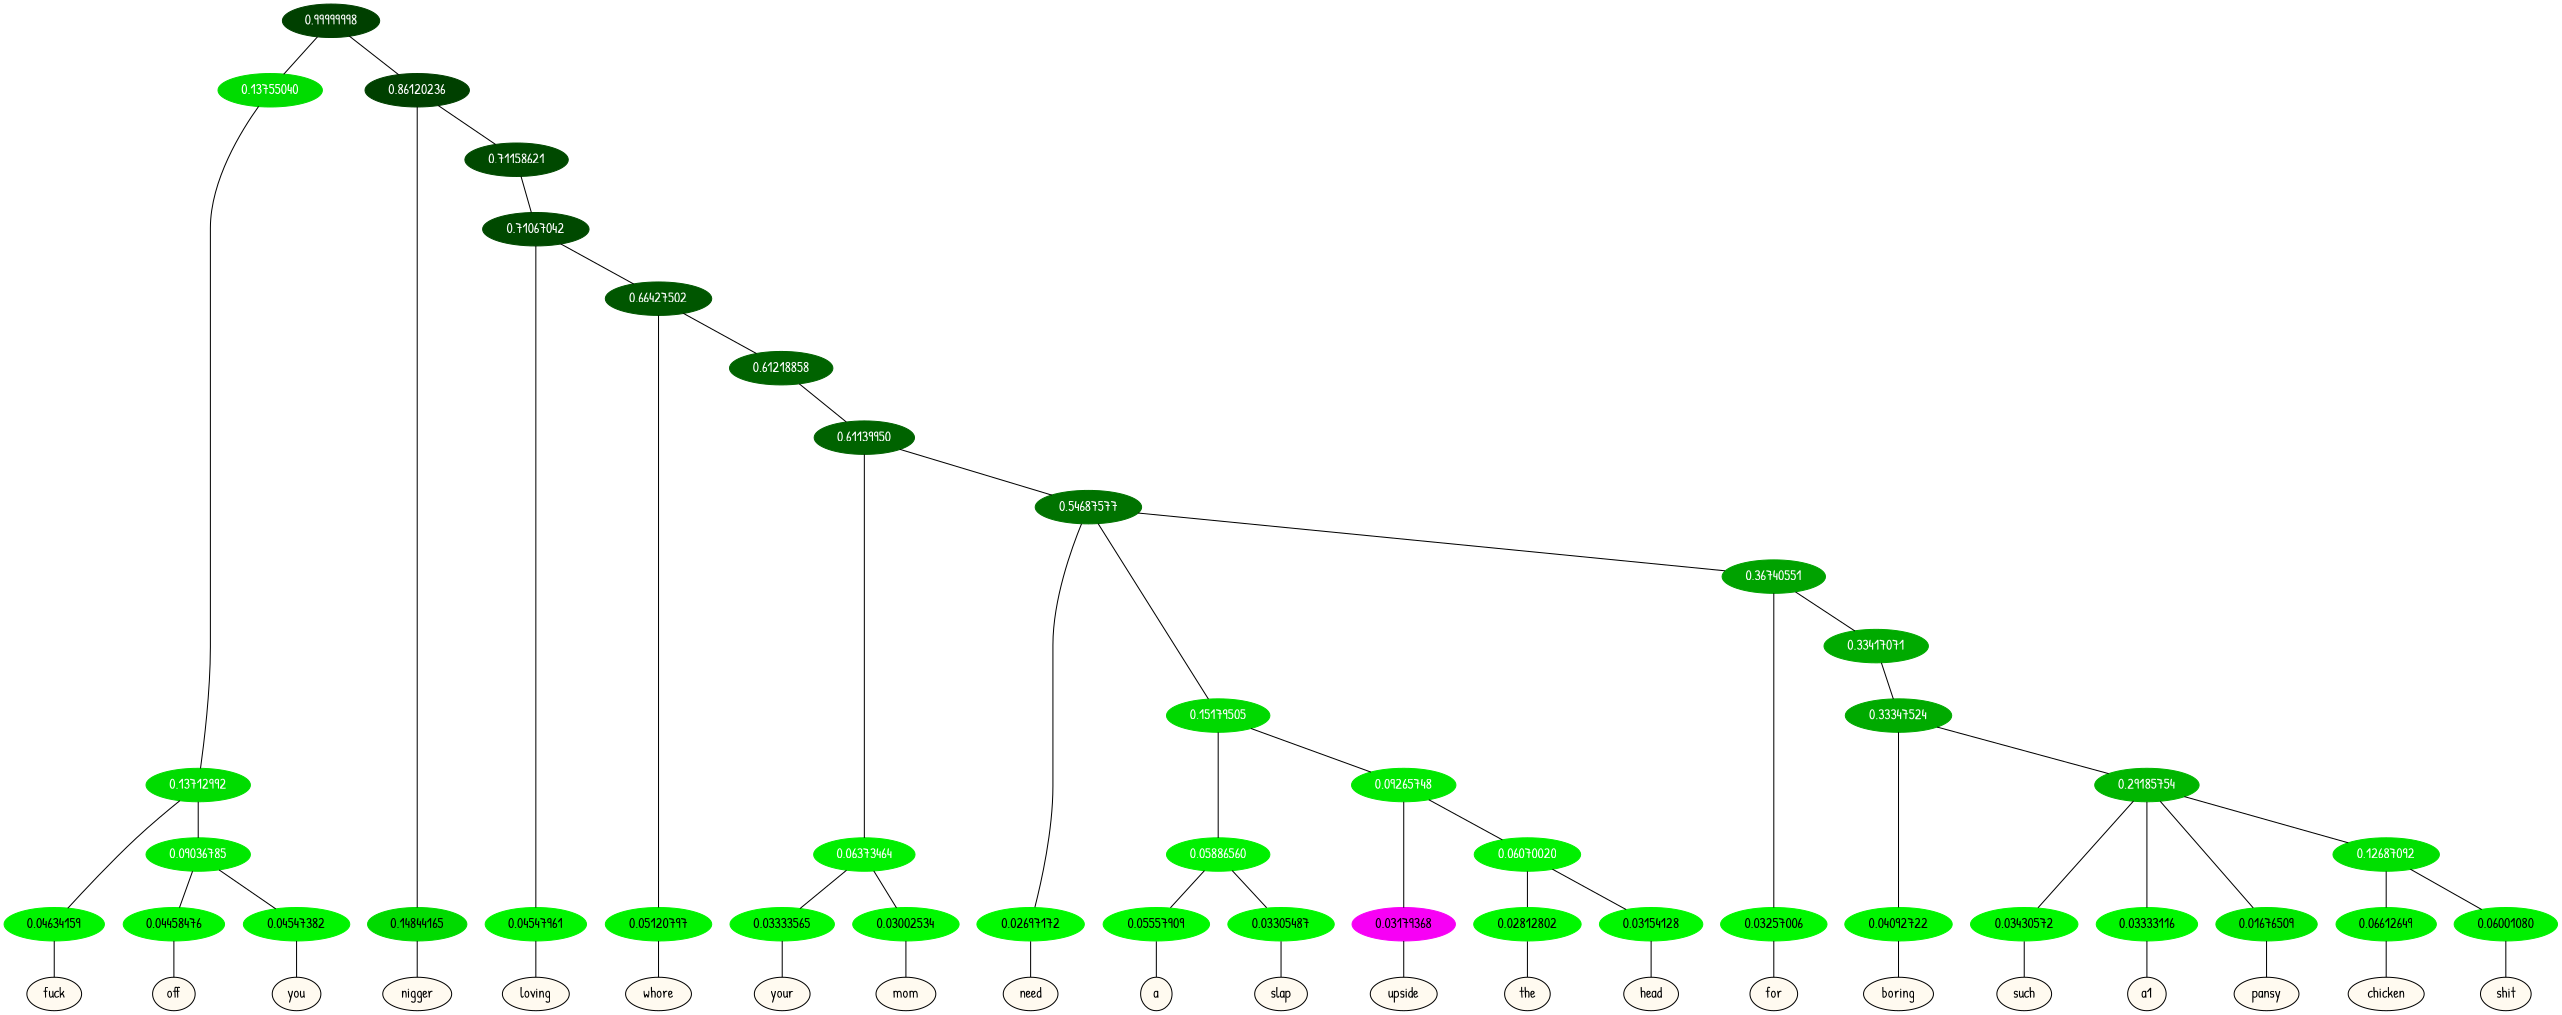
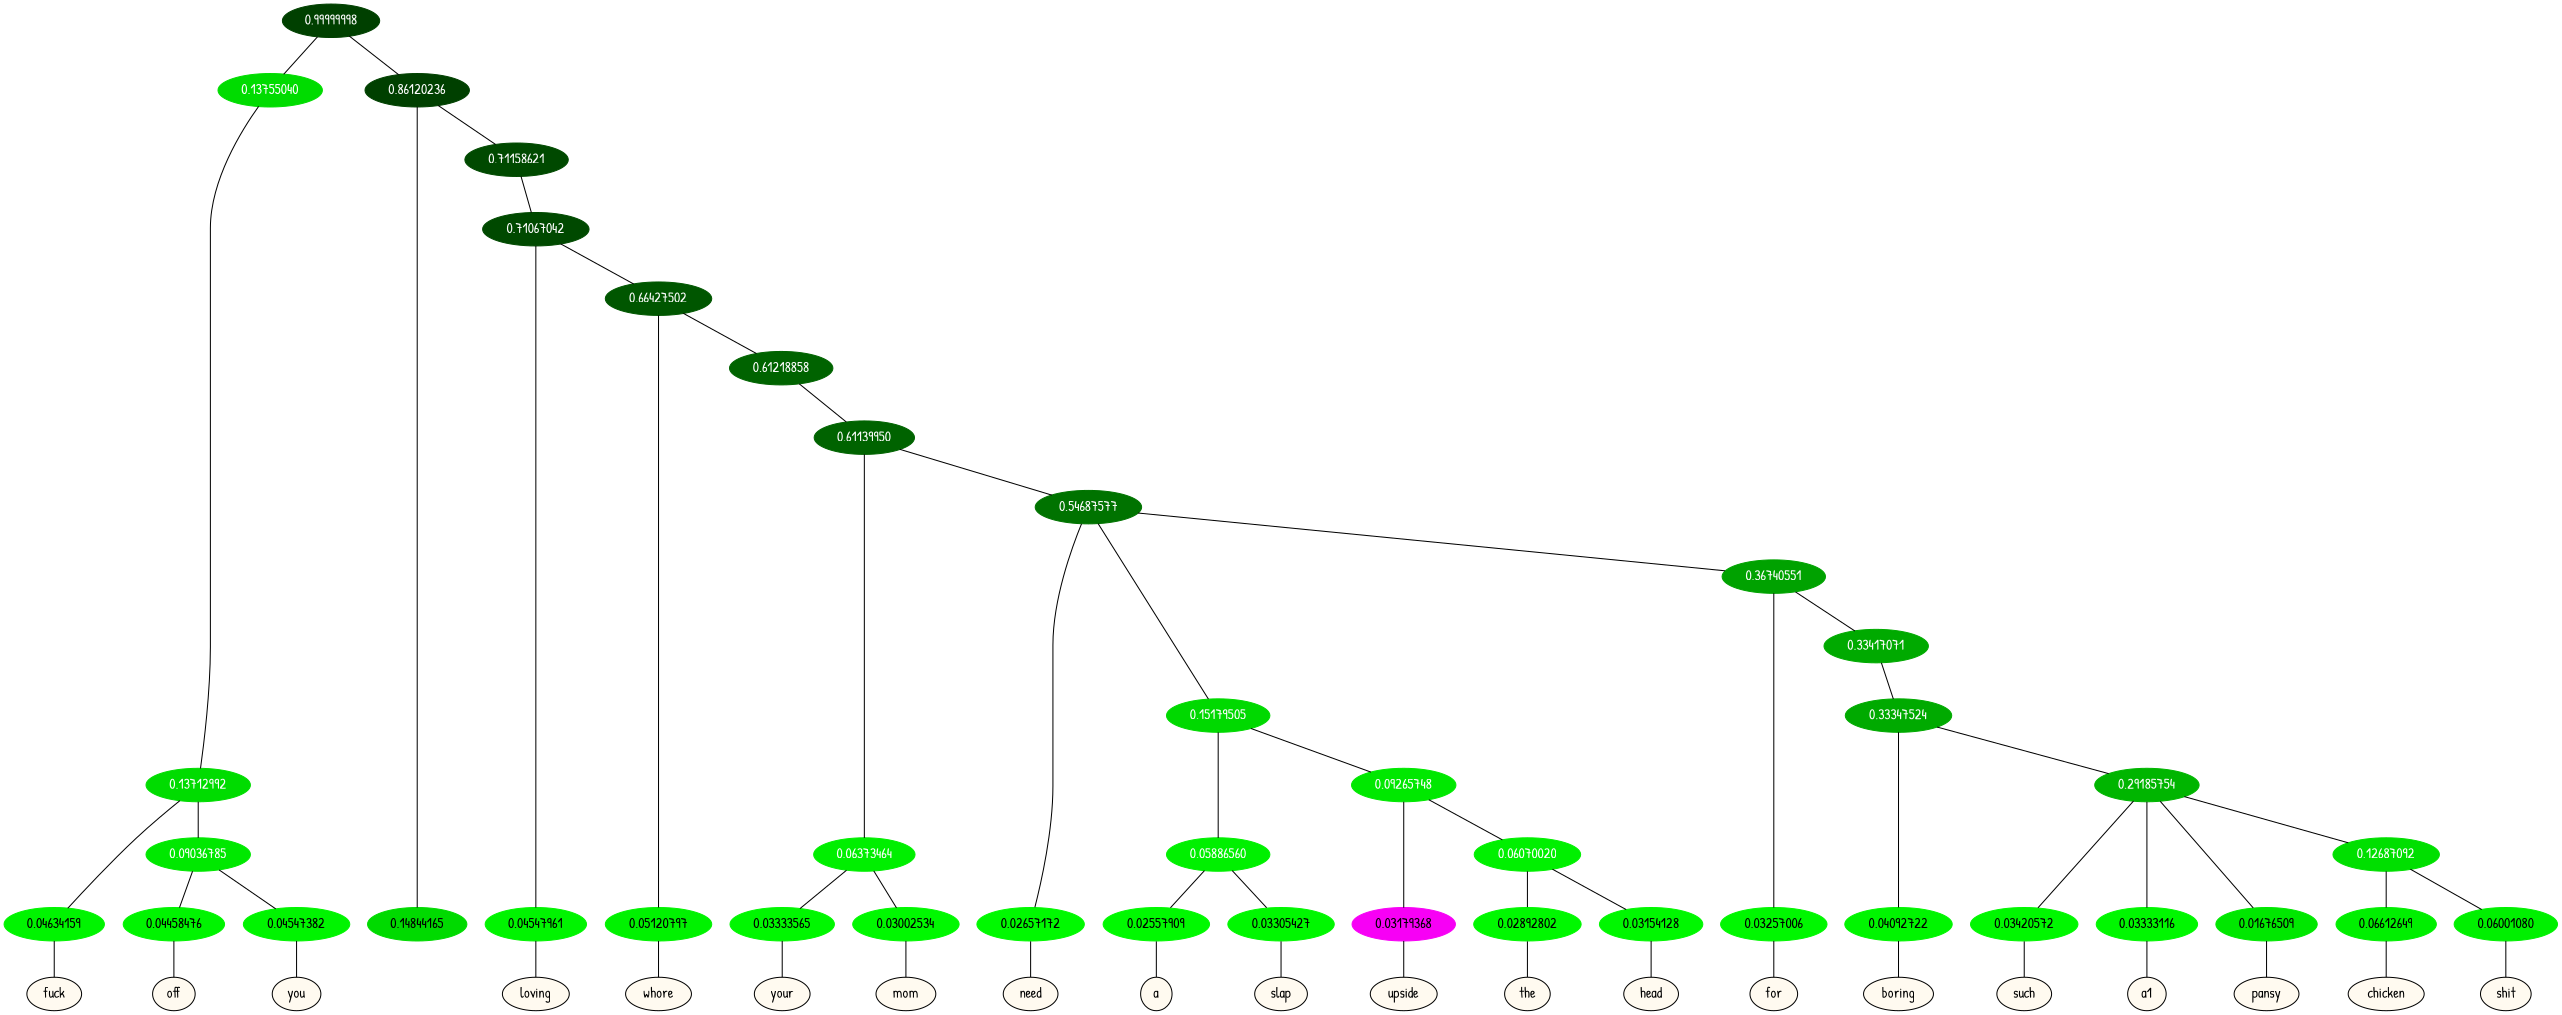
(1031, 924) -> (1031, 924)
(1156, 924) -> (1156, 924)
(1281, 924) -> (1281, 924)
(1527, 924) -> (1527, 924)
(2024, 924) -> (2024, 924)
(417, 994) -> none
